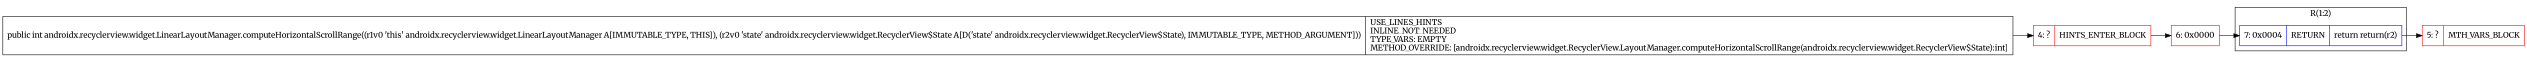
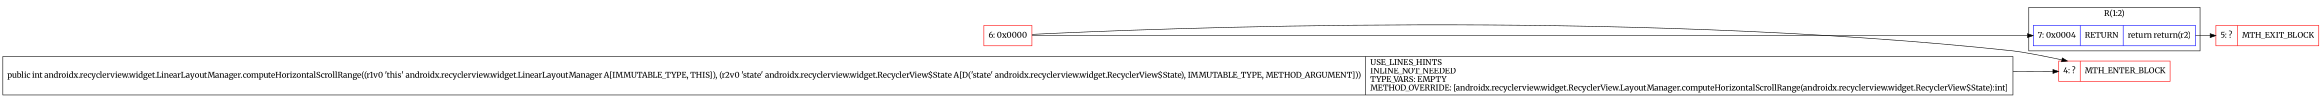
(2103, 35) -> (2125, 71)
(2484, 35) -> (2278, 35)
(2158, 36) -> (1548, 26)
